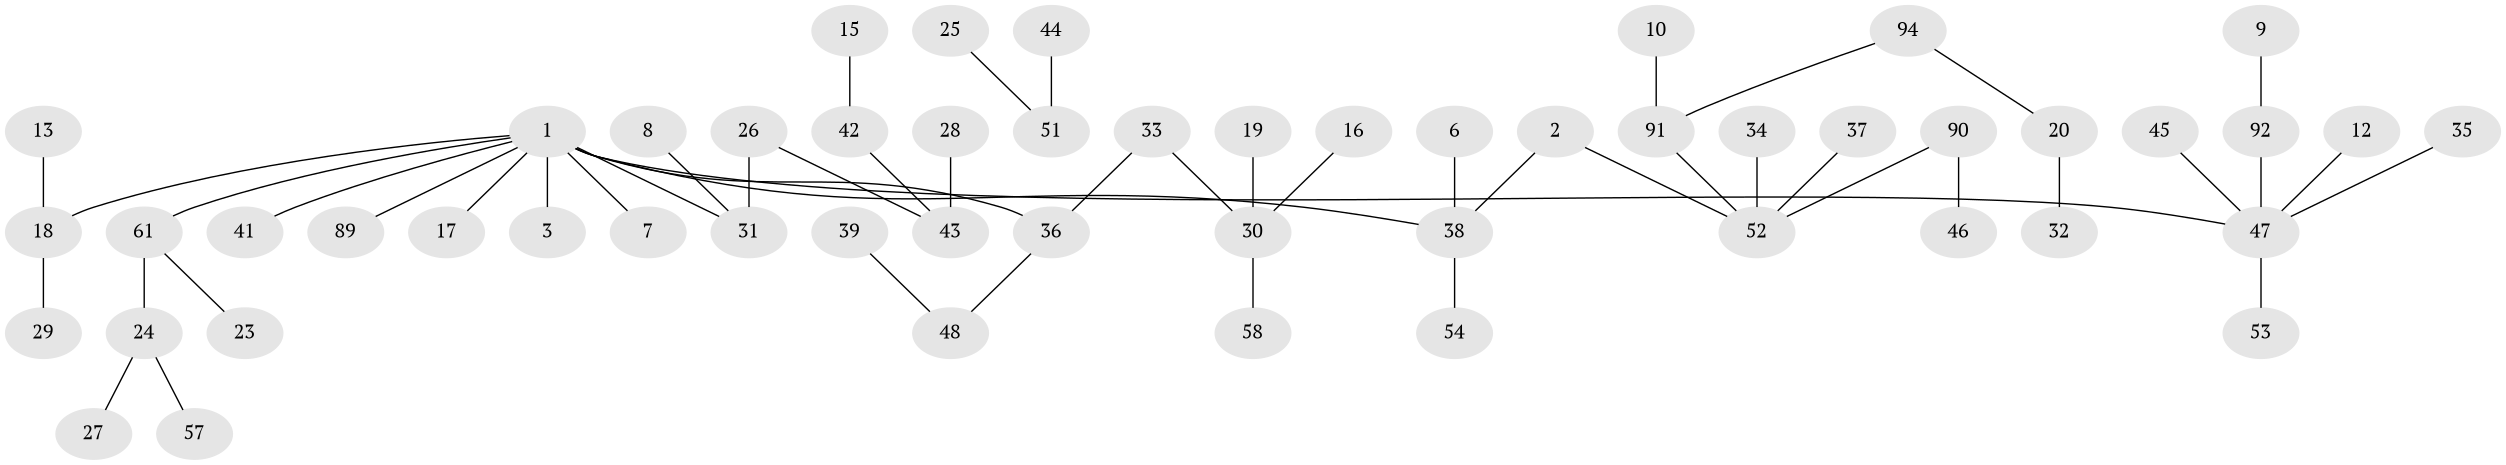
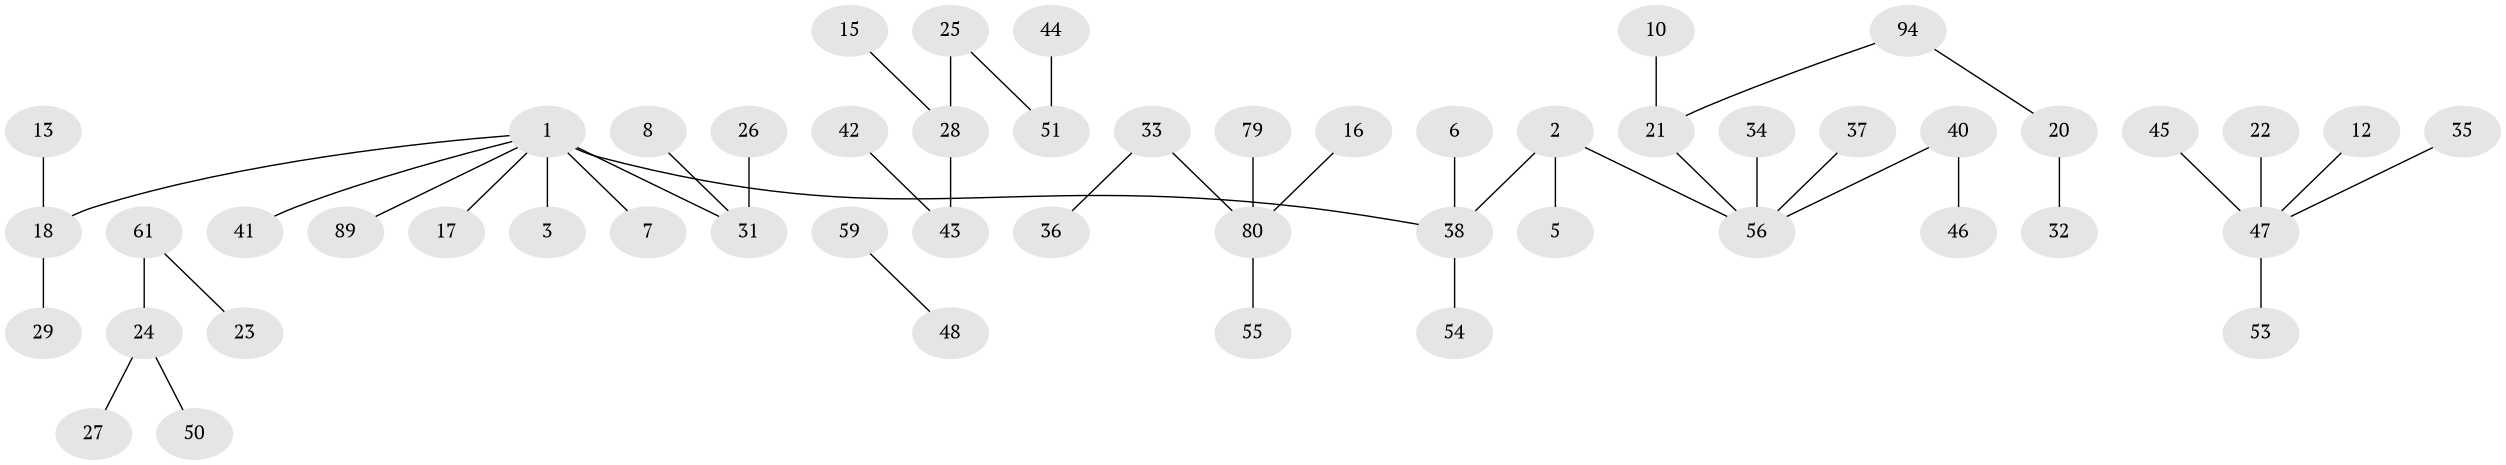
(2261, 31) -> none
(850, 81) -> (900, 81)
none -> (951, 81)
(1253, 132) -> (1253, 132)
(1656, 132) -> (1656, 132)
(1959, 132) -> (1959, 132)
(2261, 132) -> (2261, 132)
(340, 168) -> none
(832, 173) -> none
(799, 182) -> none
(1399, 199) -> none
(850, 232) -> (850, 232)
(1253, 232) -> (1253, 232)
none -> (1555, 232)
(1757, 232) -> (1757, 232)
(1001, 283) -> none
(1253, 333) -> (1253, 333)
(195, 434) -> (195, 434)
